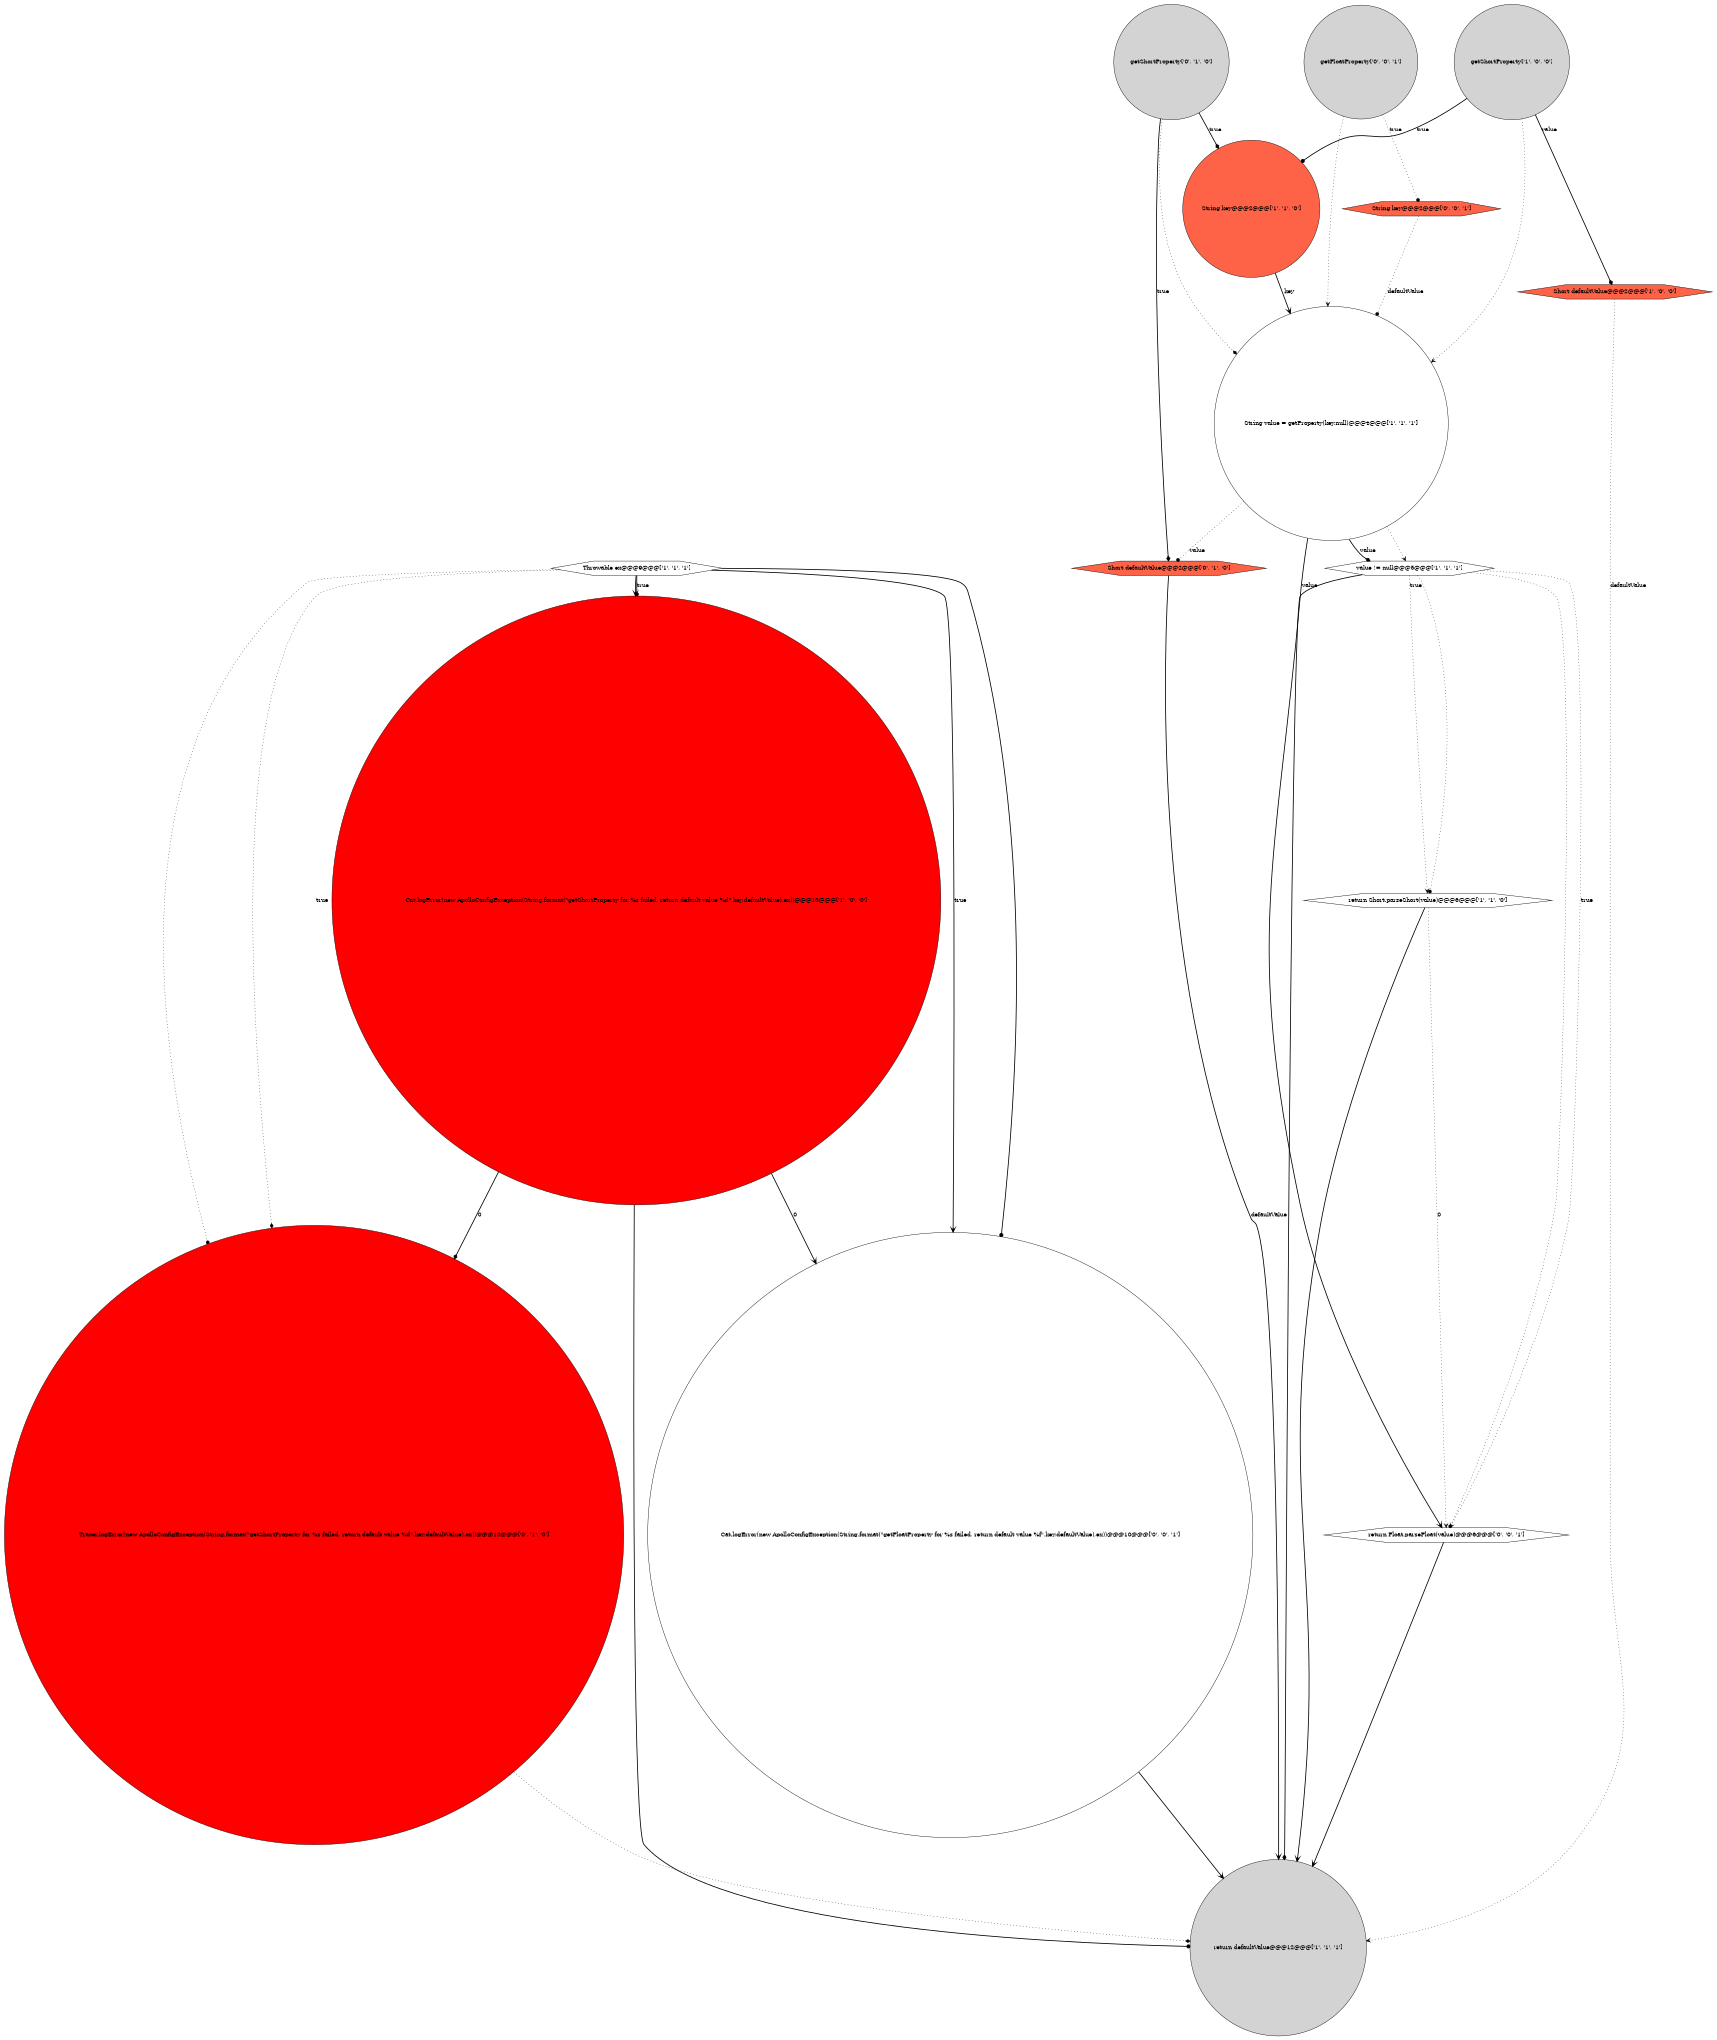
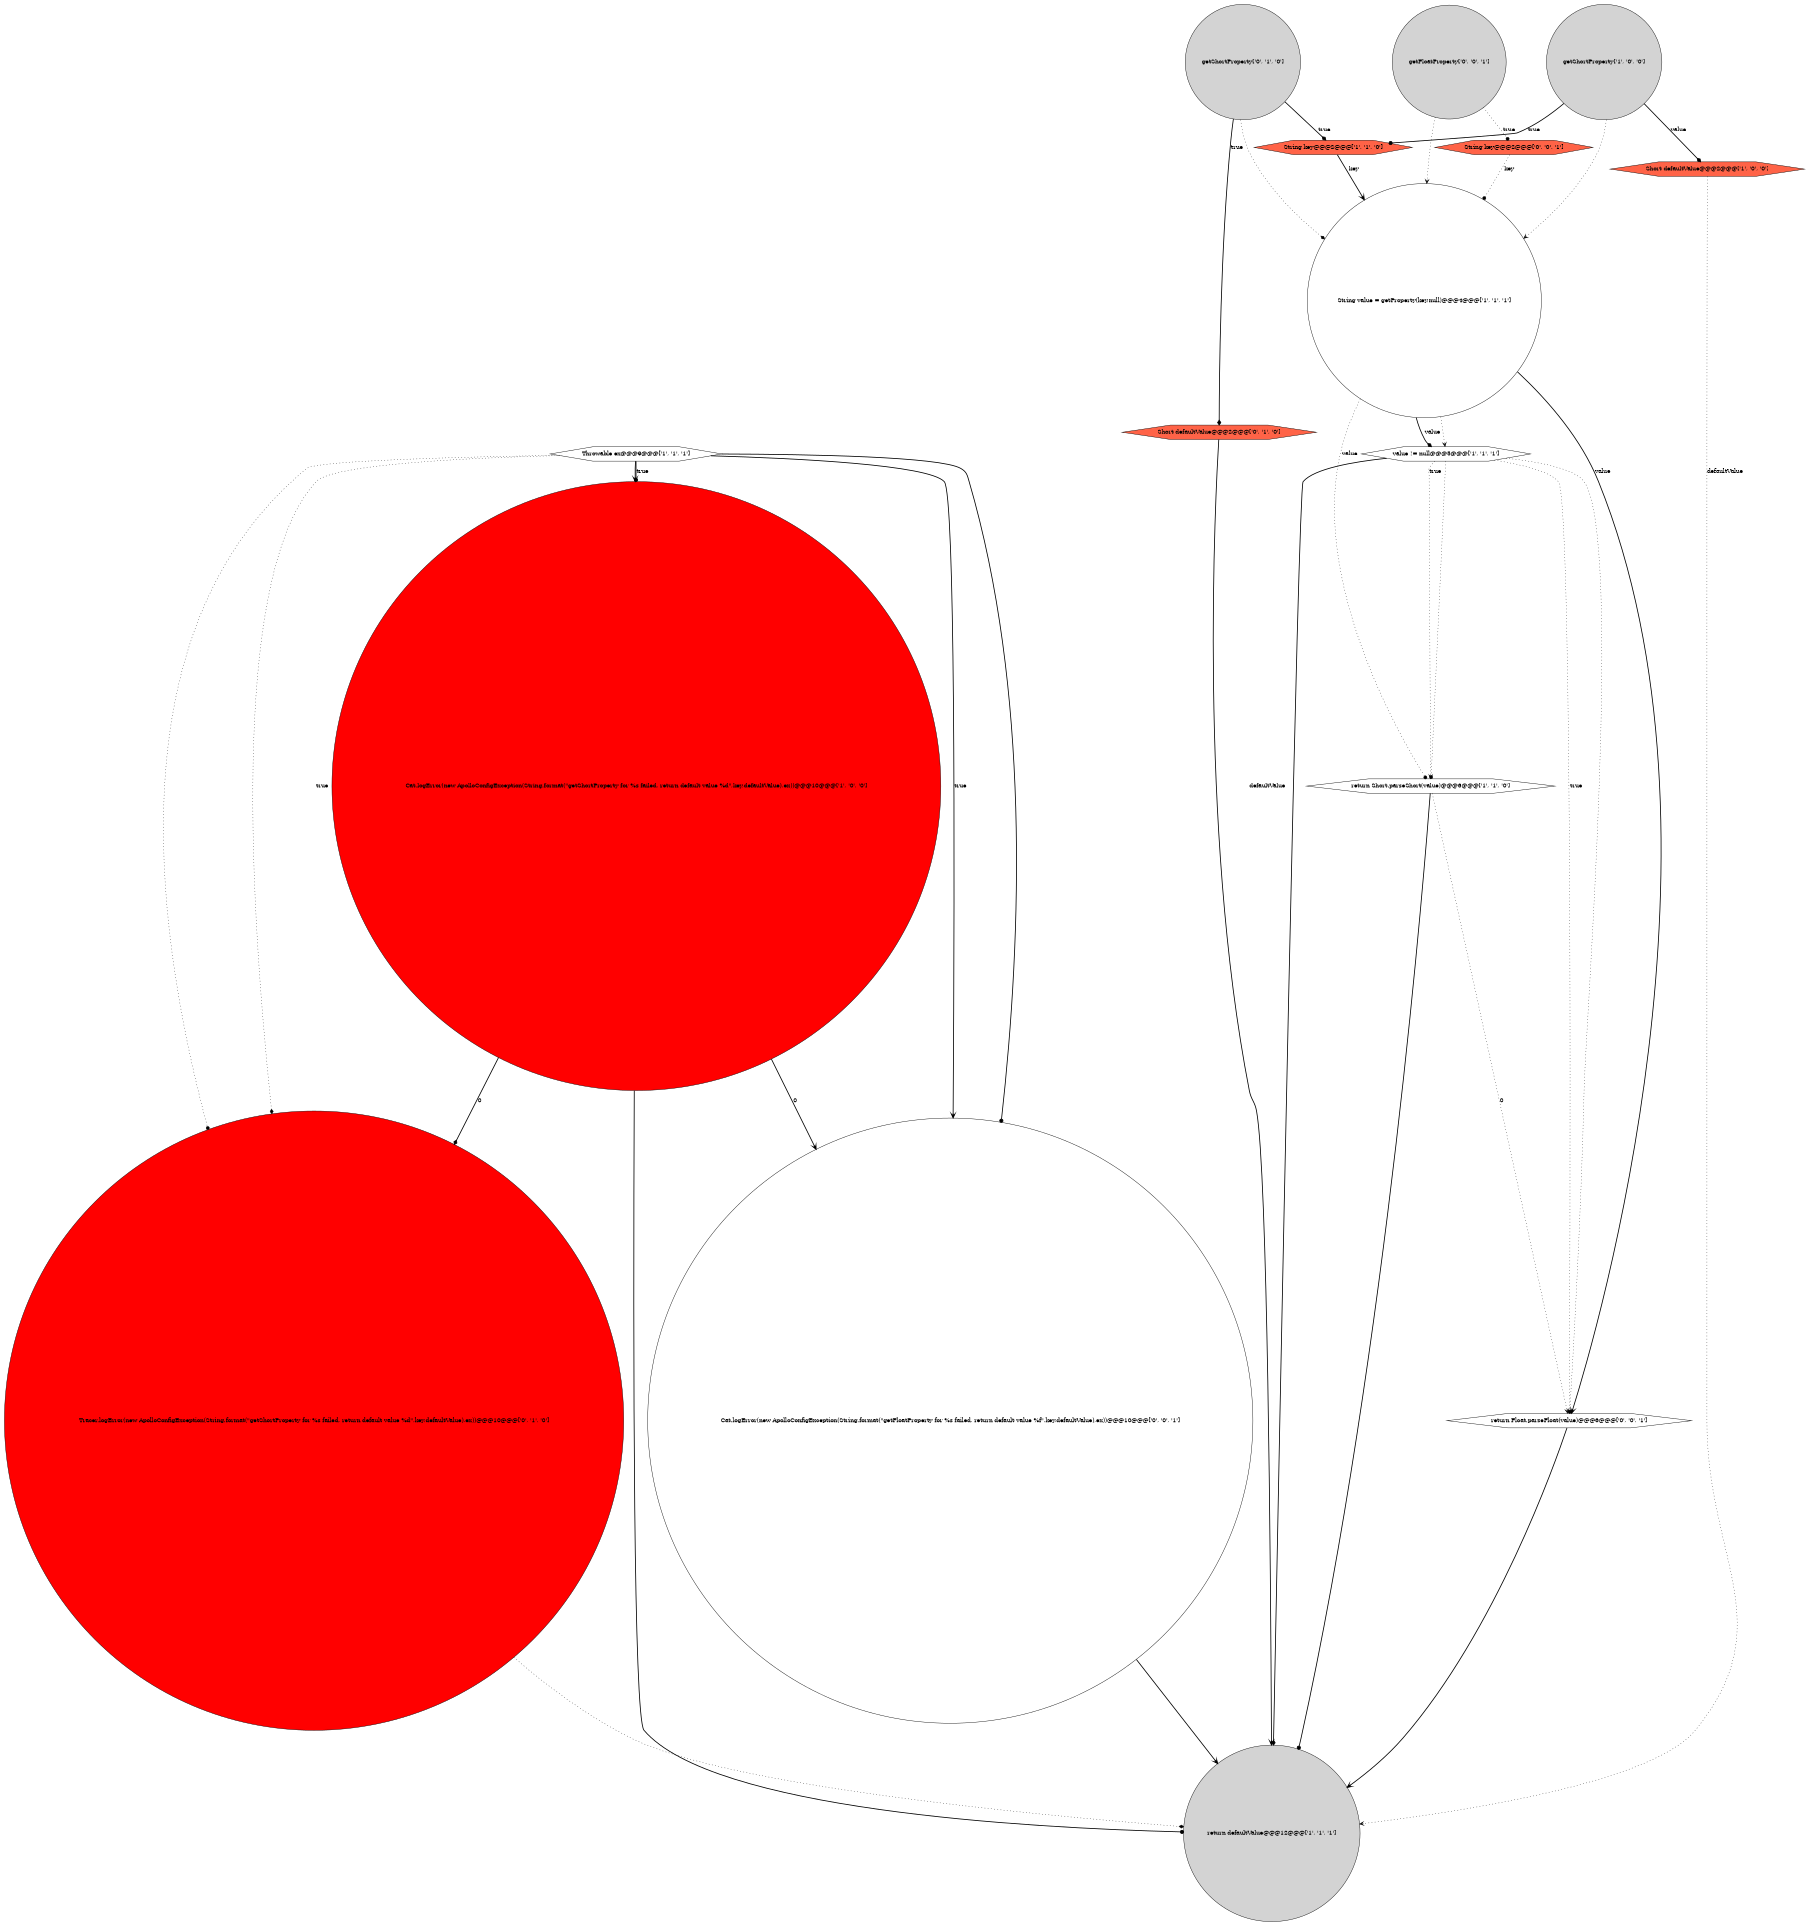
(1251, 209) -> (1333, 147)
(1405, 292) -> (1509, 169)
(1212, 530) -> (1346, 594)
(1303, 1374) -> (1380, 1272)
